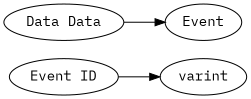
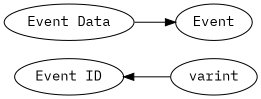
(64, 22) -> (69, 22)
(134, 77) -> (152, 77)
